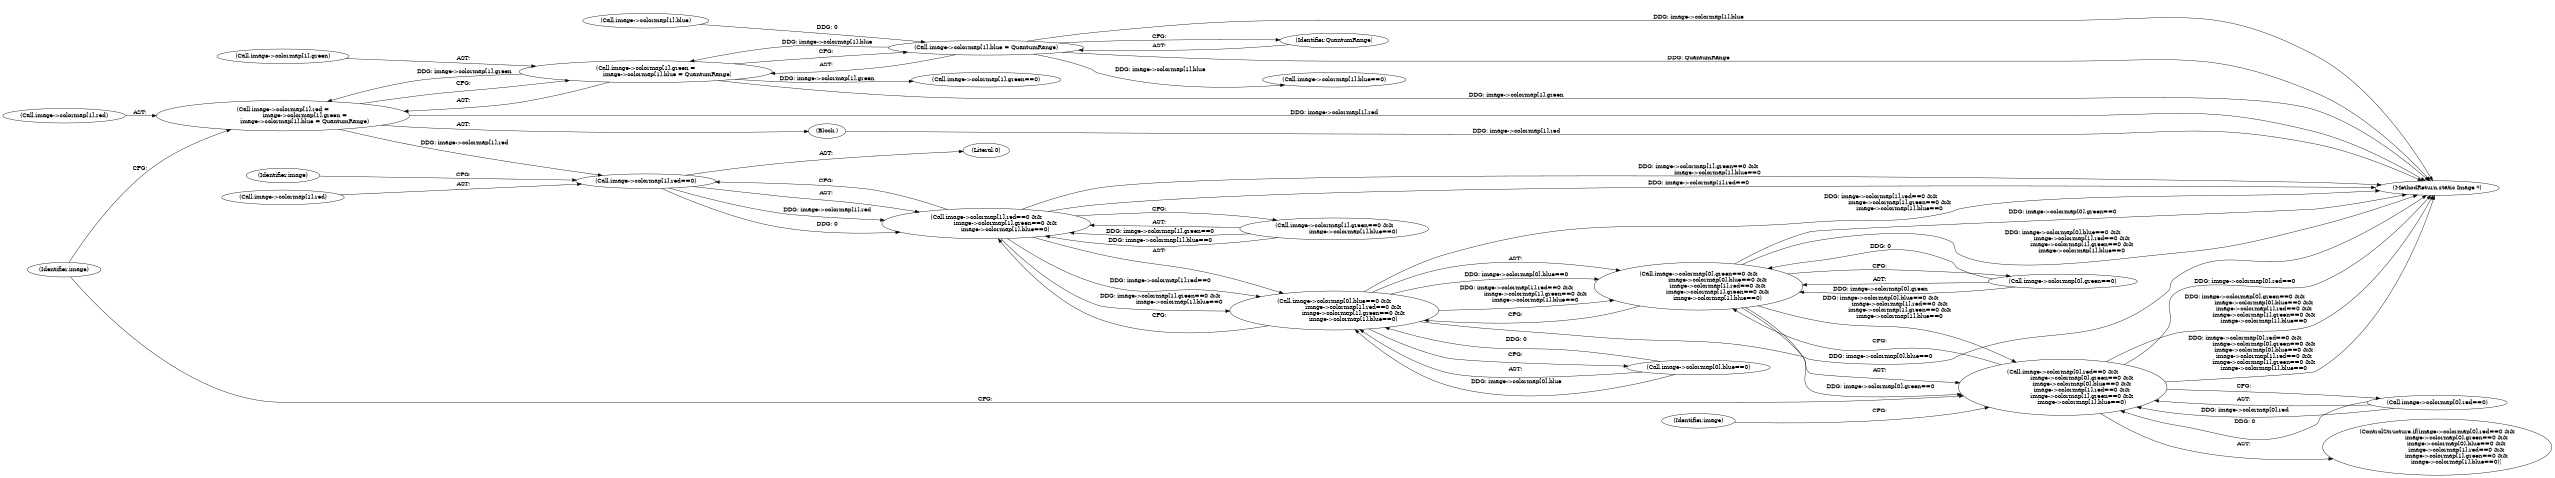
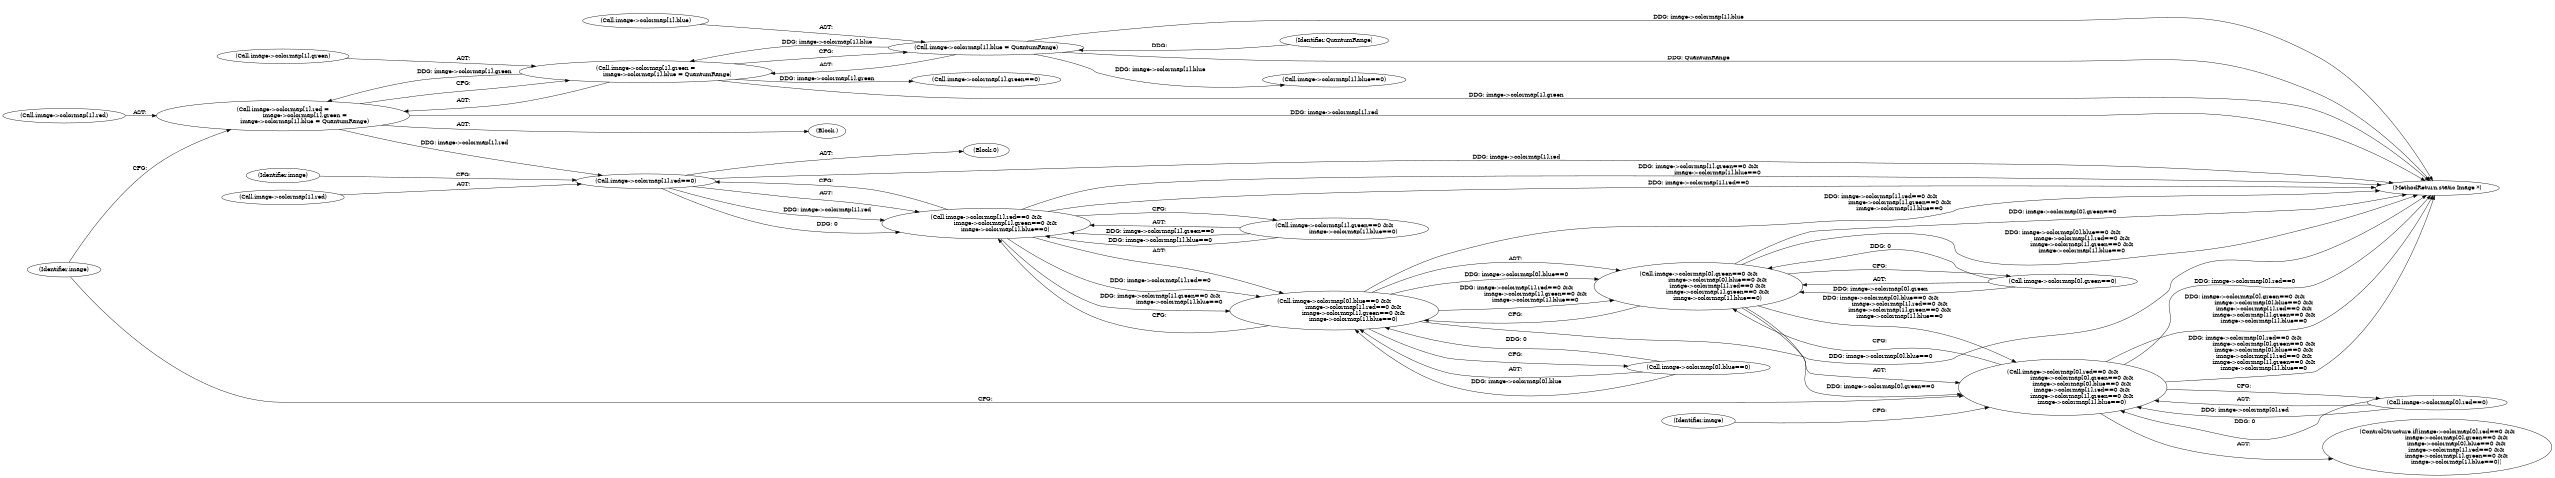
(827, 27) -> (827, 27)
(1168, 40) -> none
(1160, 46) -> (1160, 46)
(1636, 134) -> (1550, 160)
(986, 150) -> (986, 150)
